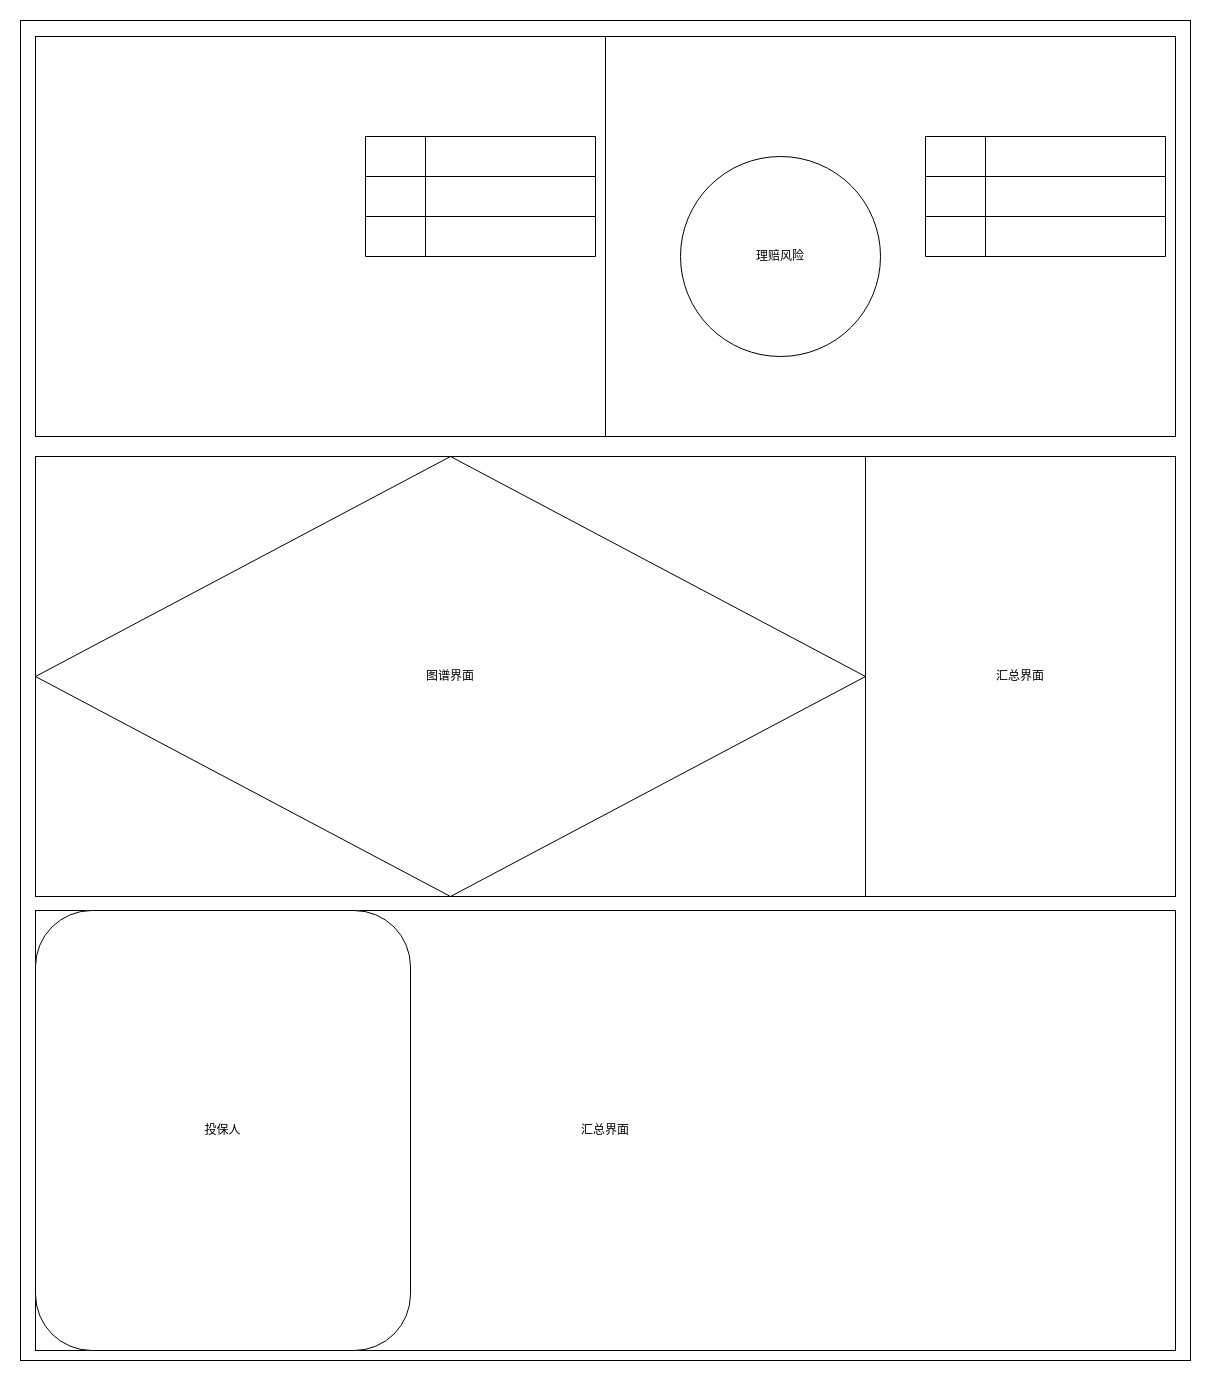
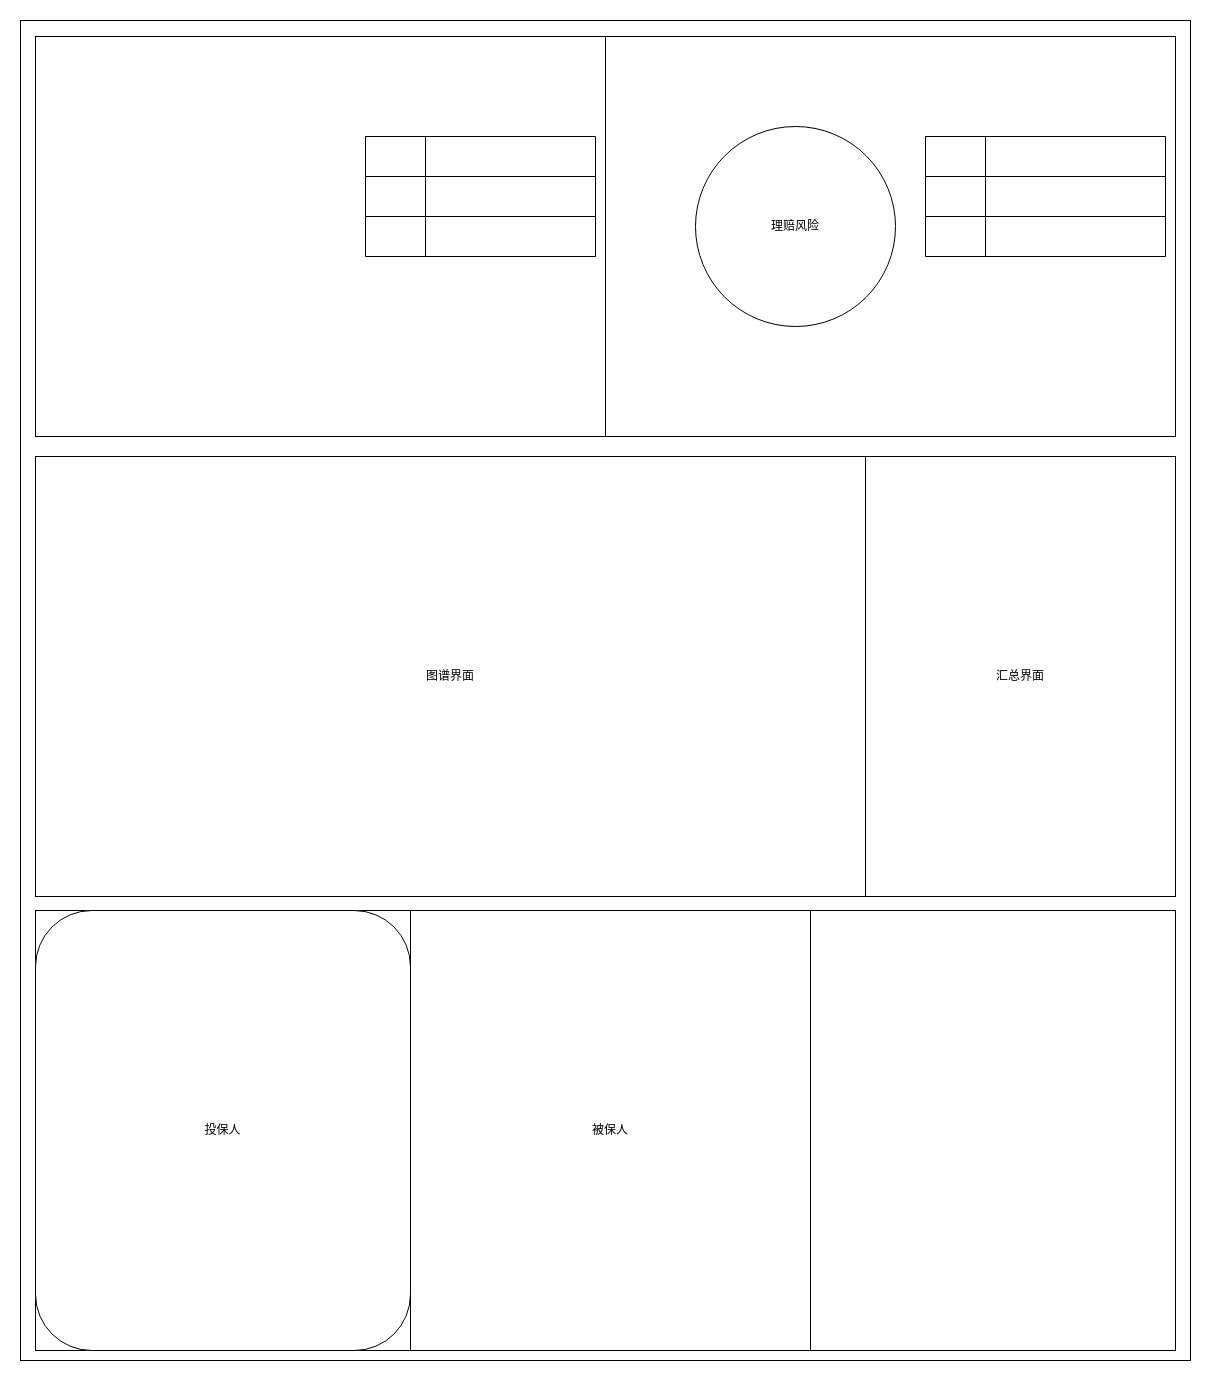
(781, 257) -> (796, 227)
(451, 677) -> (451, 677)
none -> (611, 1131)
